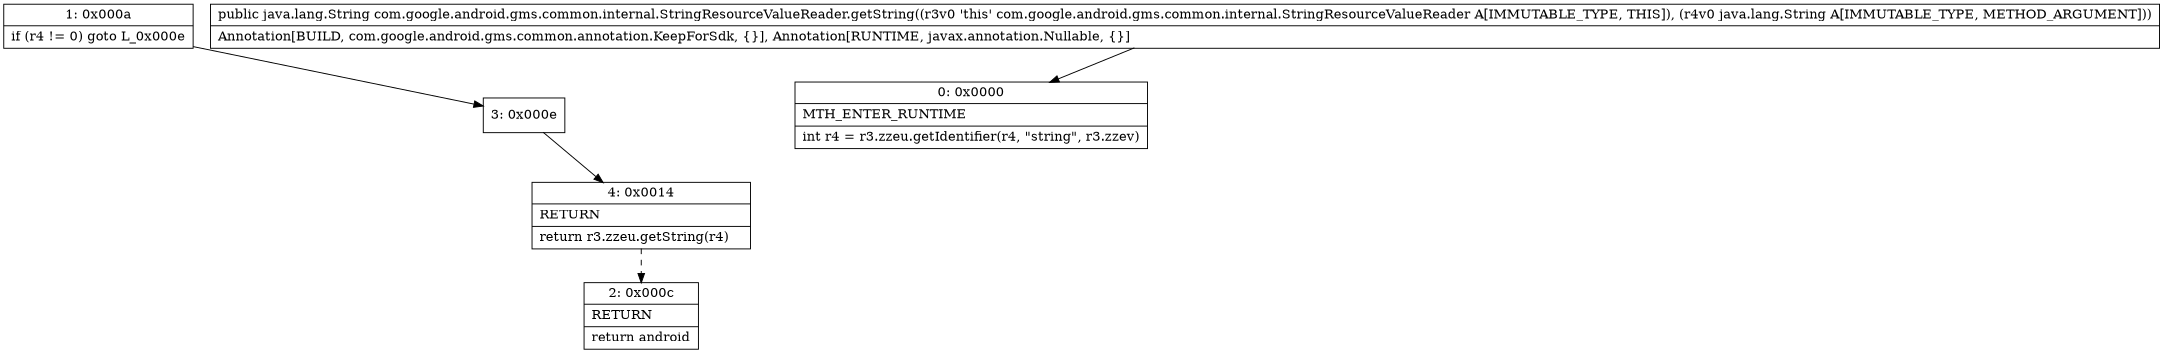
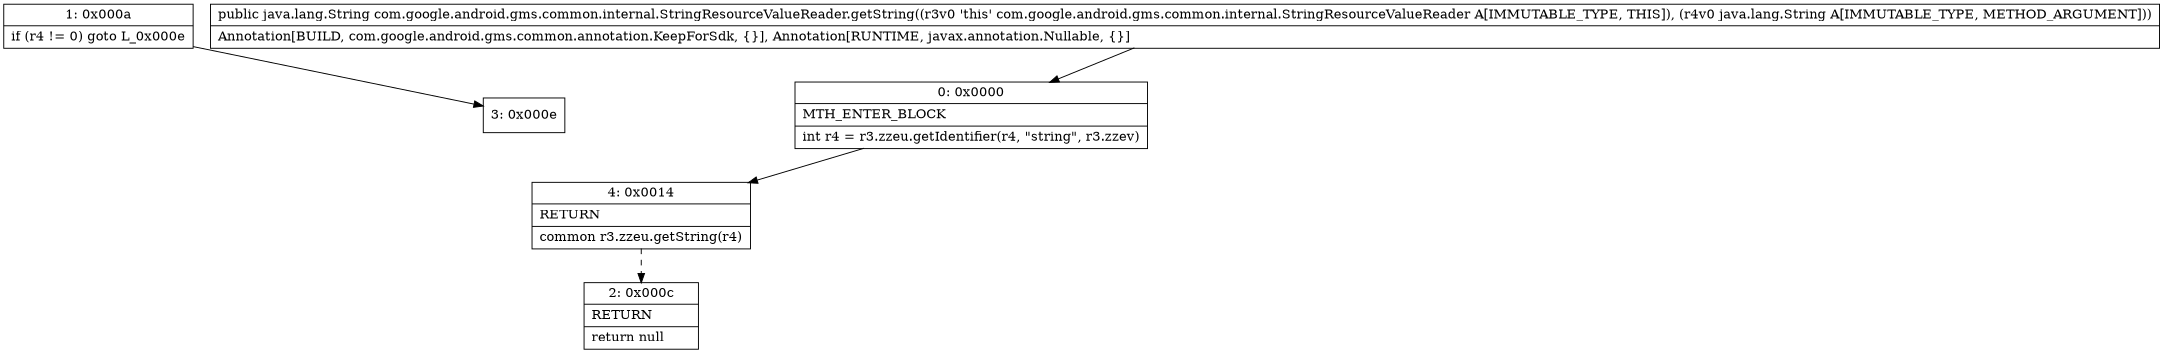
(885, 114) -> (875, 114)
(570, 154) -> (811, 164)
(634, 237) -> (641, 237)
(641, 338) -> (628, 338)
